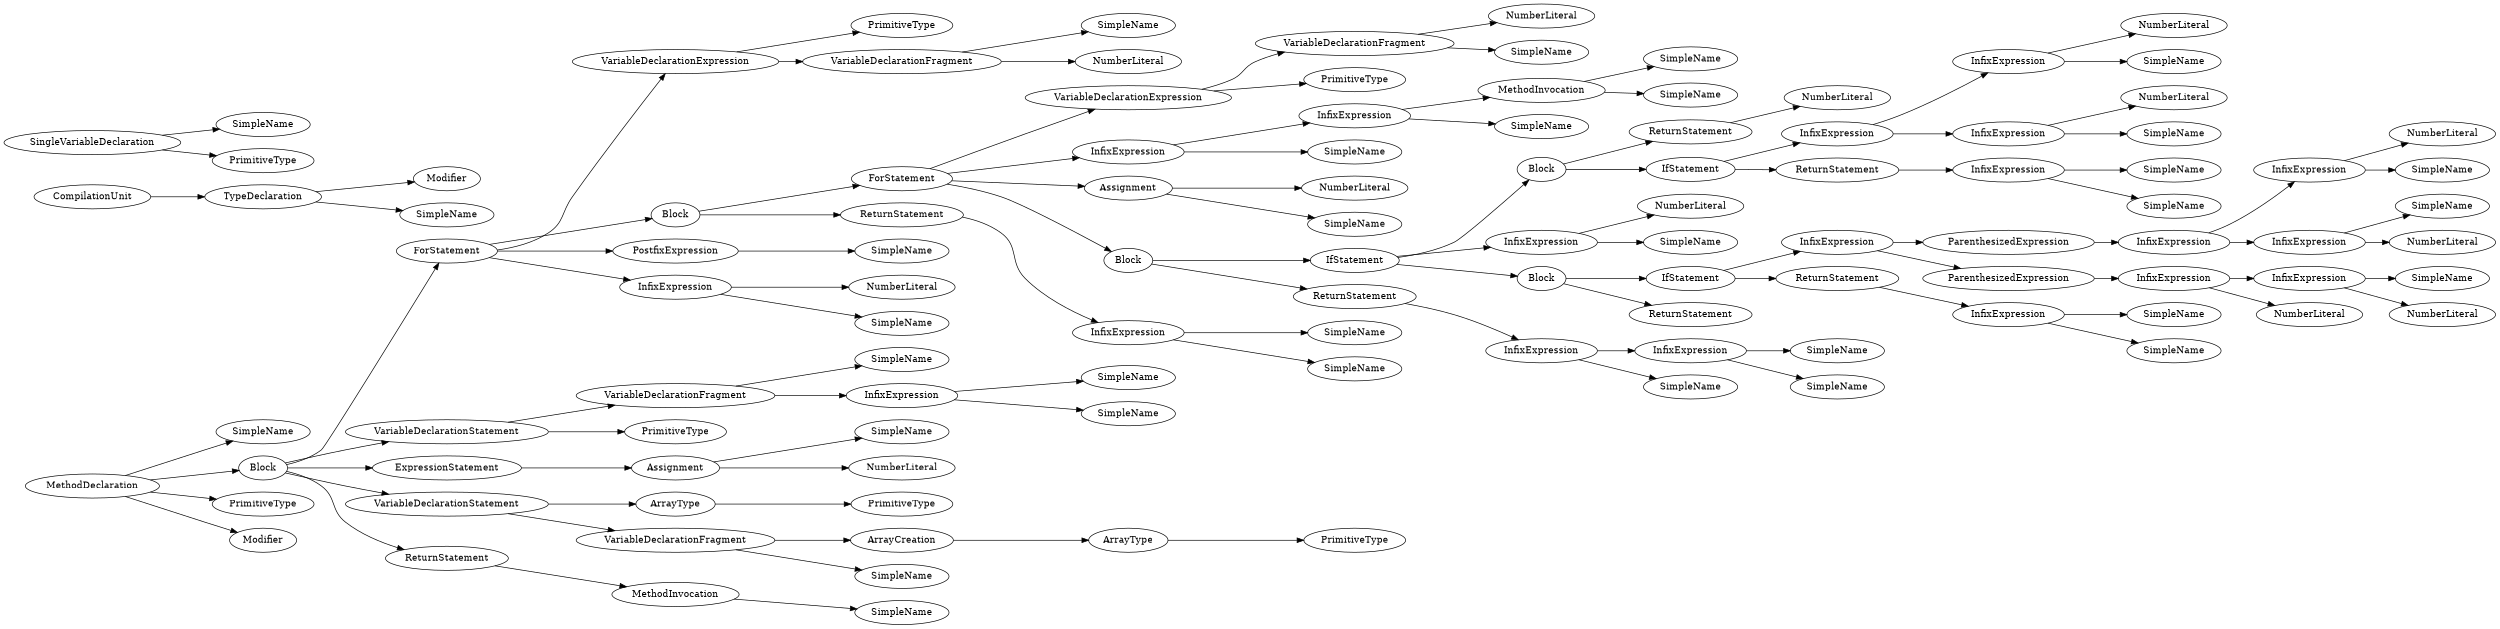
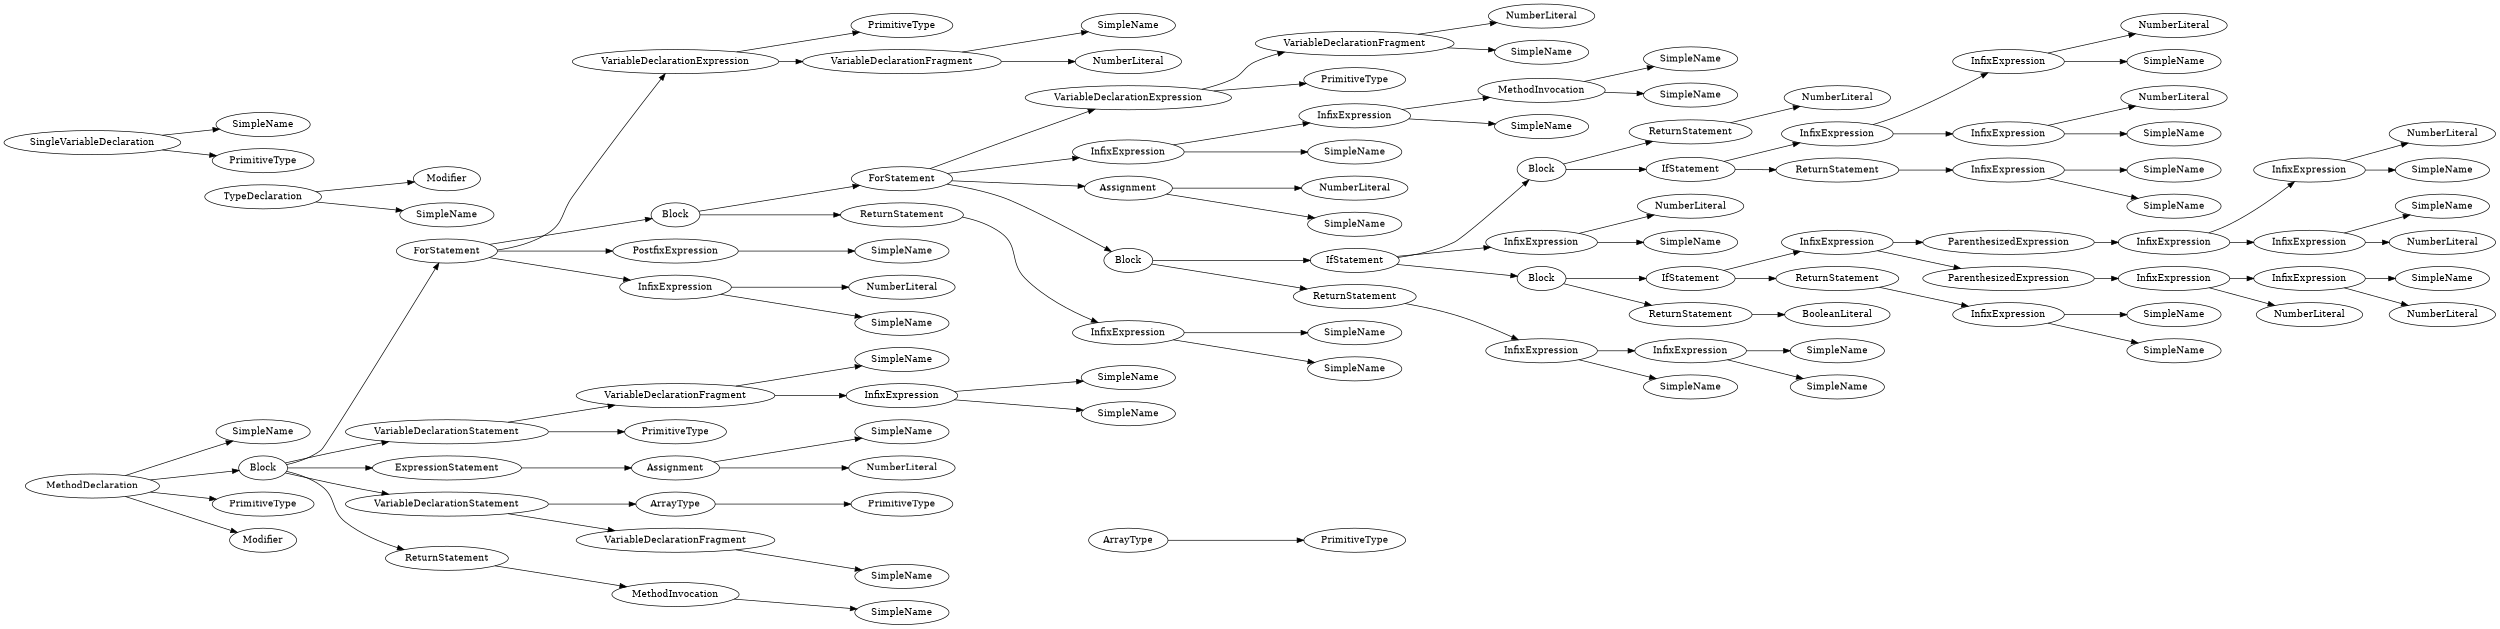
(92, 197) -> none
none -> (1837, 315)
(902, 540) -> none
